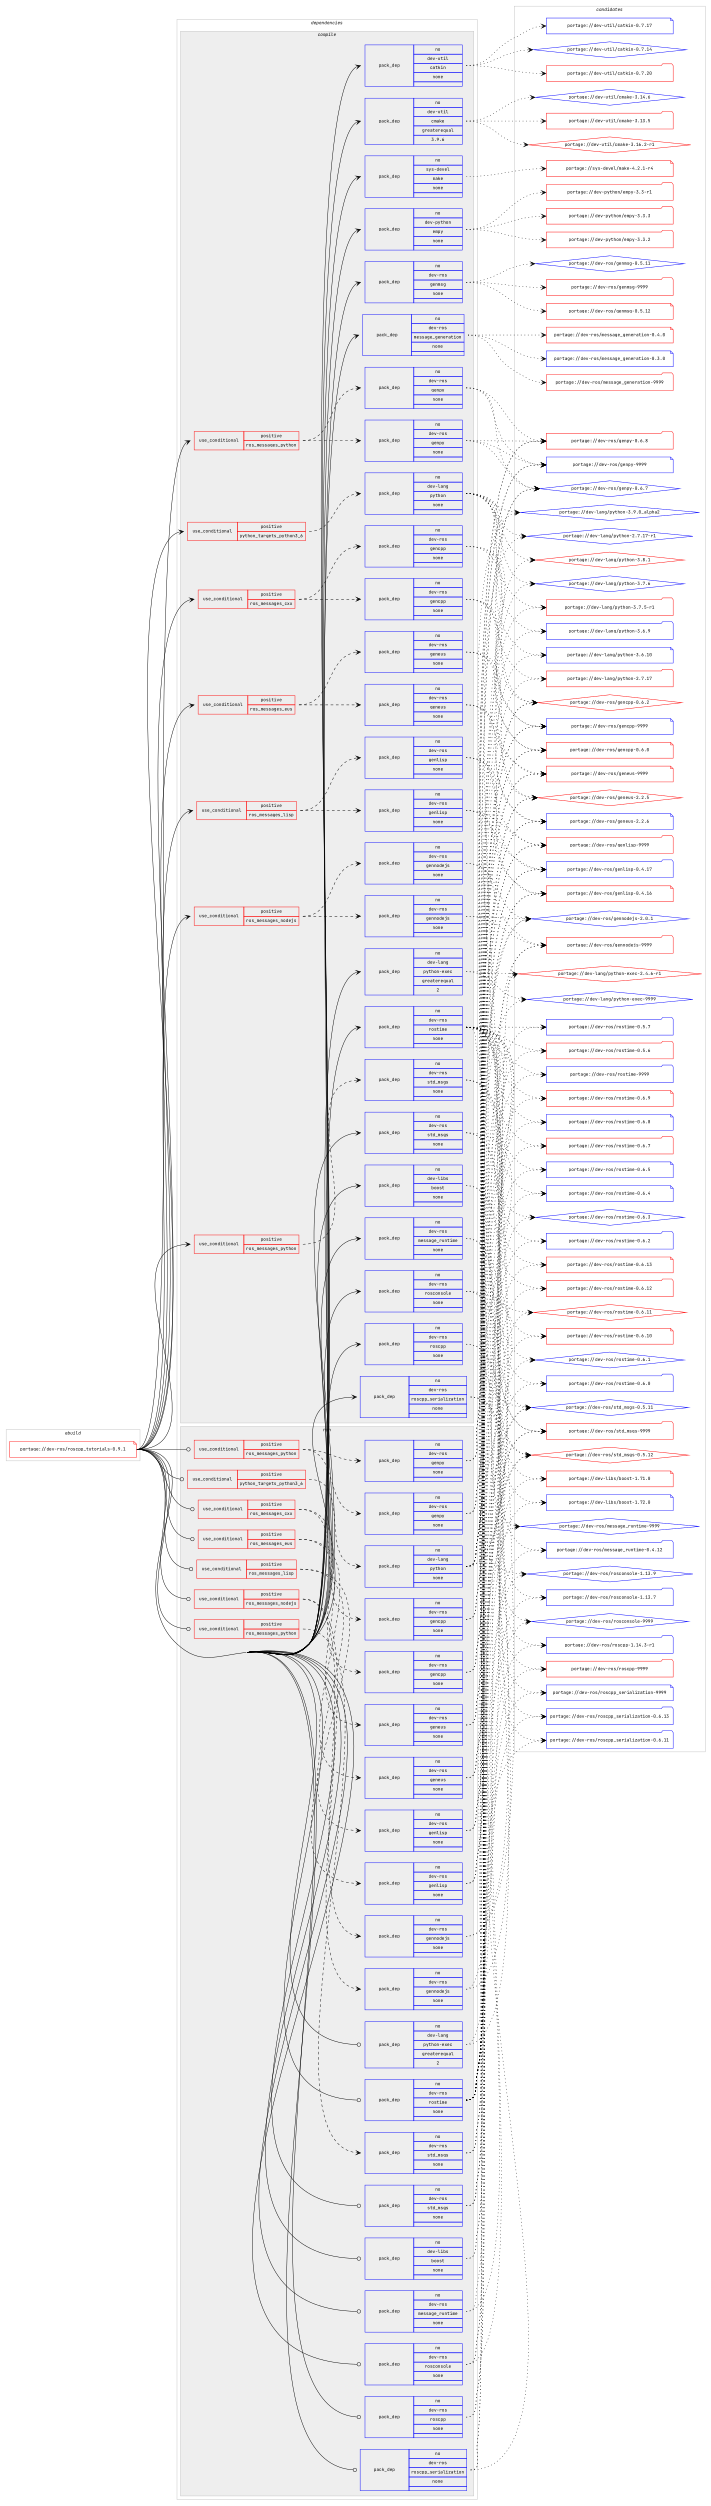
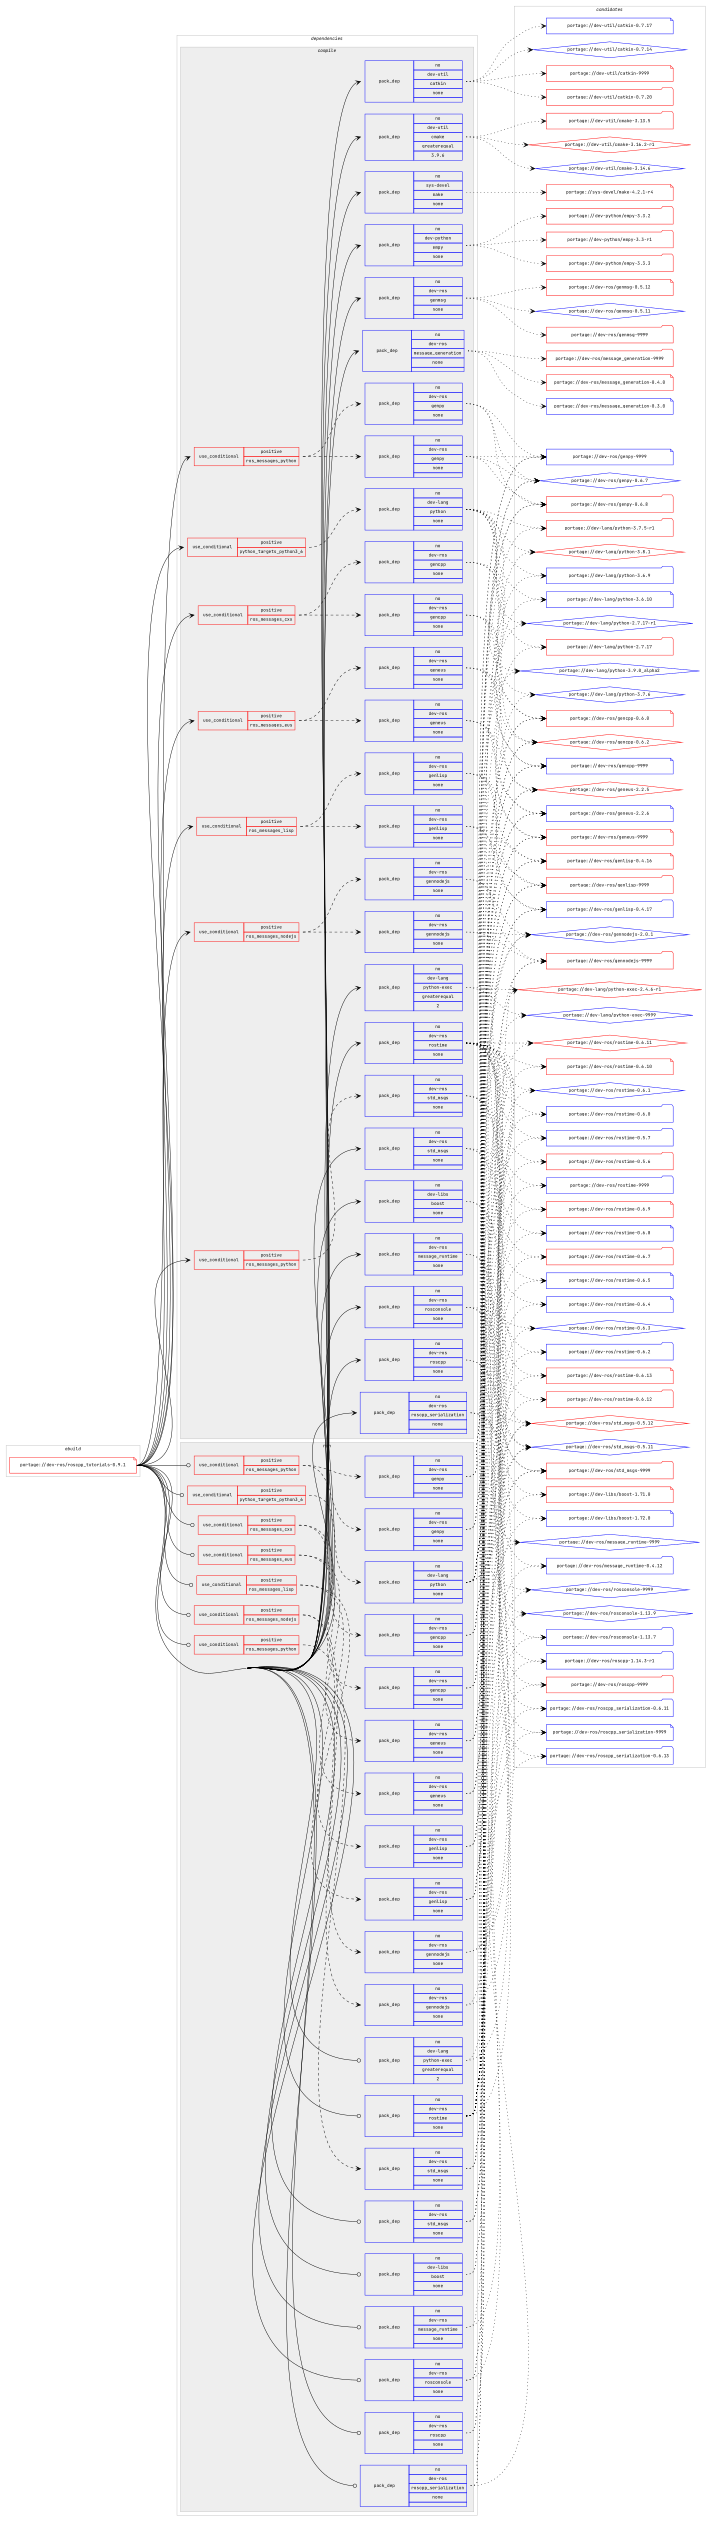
none -> (610, 74)
